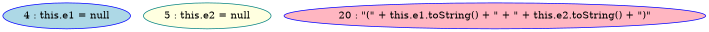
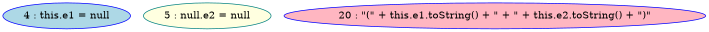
(207, 16) -> (207, 16)
